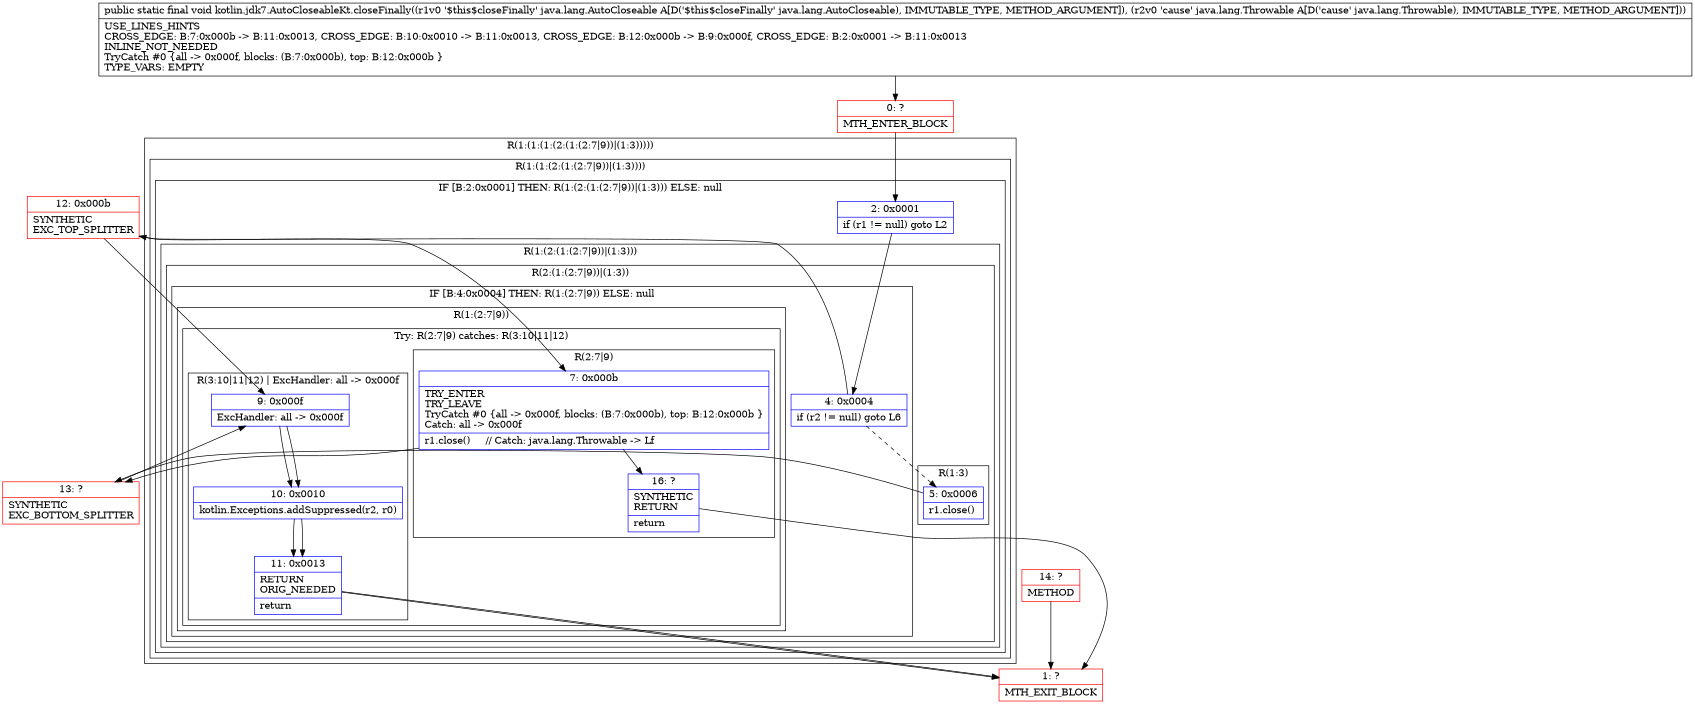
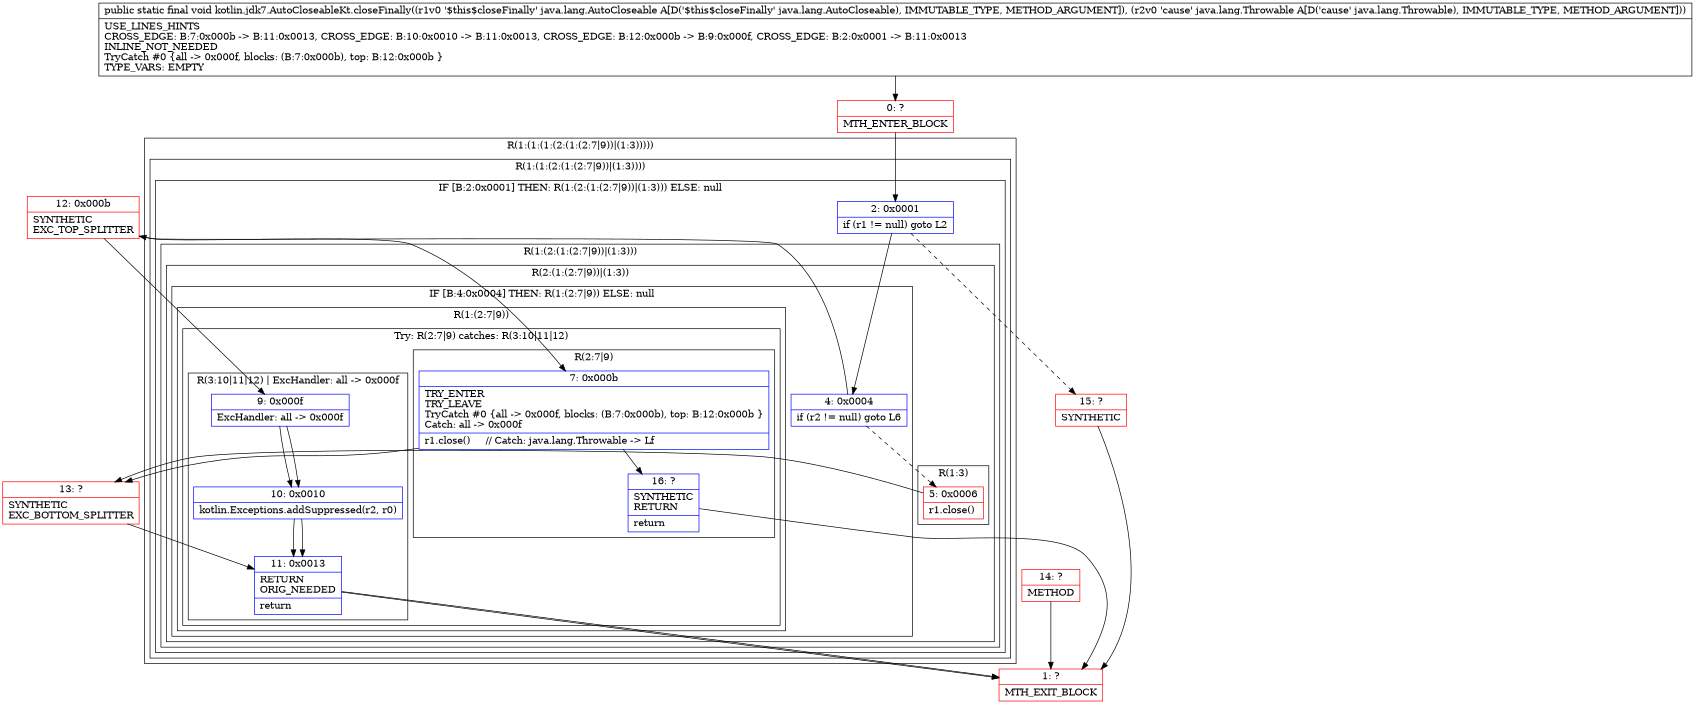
none -> (1091, 410)
(194, 449) -> (194, 547)
(953, 503) -> (953, 503)
